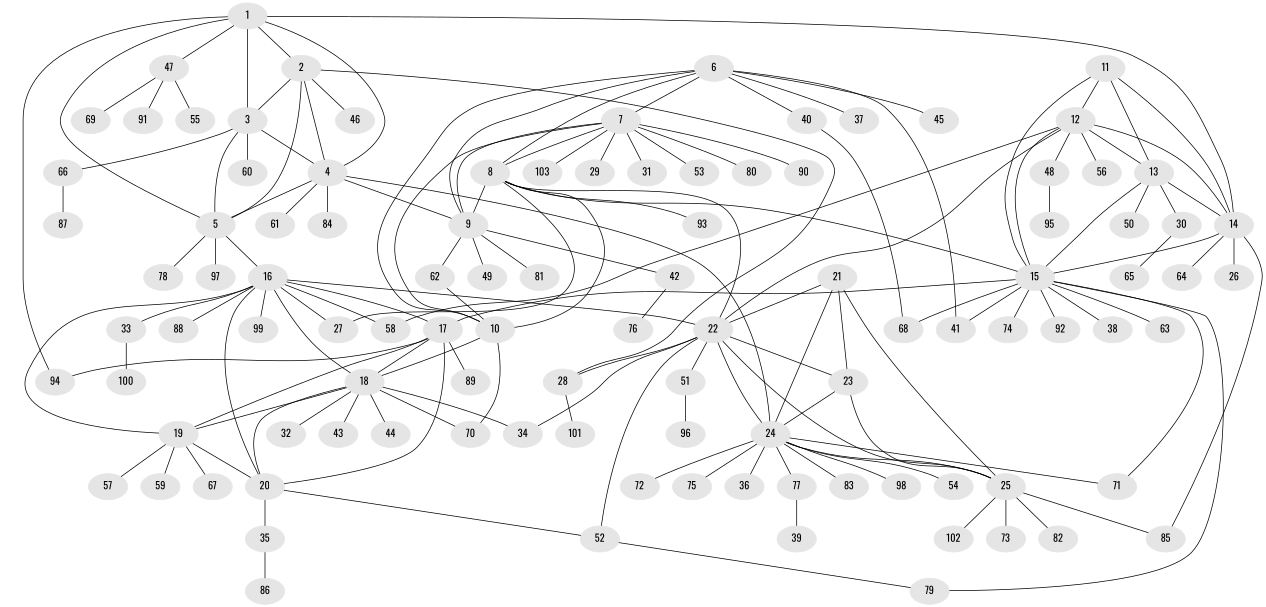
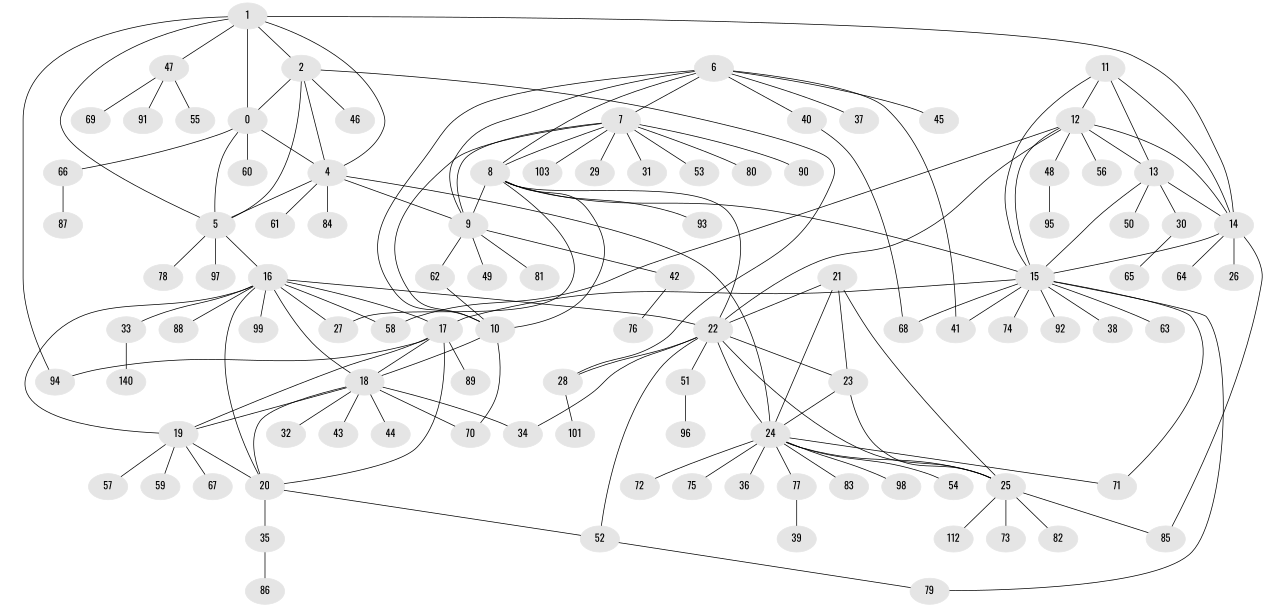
(248, 121) -> (248, 121)
(126, 382) -> (126, 382)
(954, 539) -> (954, 539)
